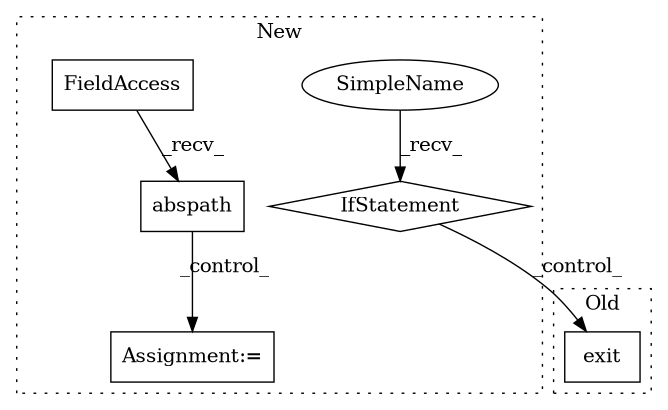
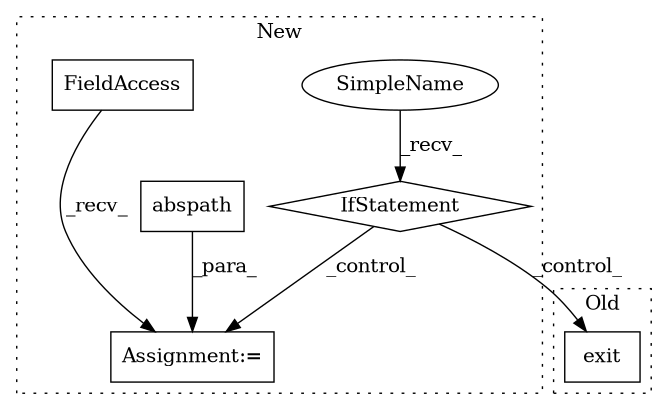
(154, 140) -> (64, 226)
(225, 267) -> (225, 267)
none -> (306, 275)
